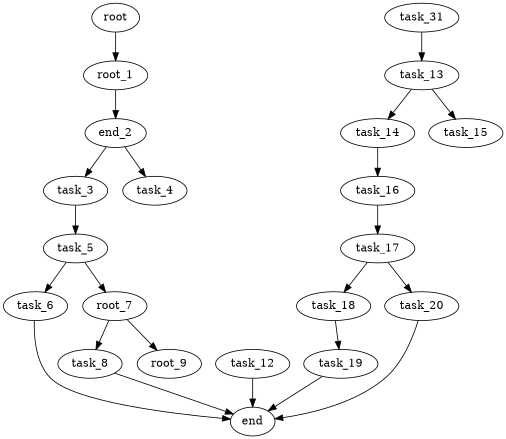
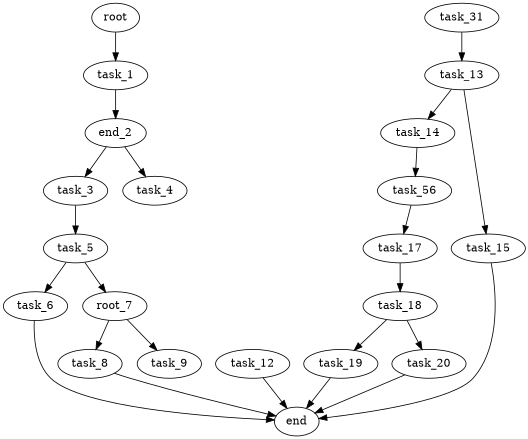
(116, 75) -> (116, 75)
(378, 191) -> (415, 191)
(397, 274) -> (413, 331)
(169, 364) -> (169, 364)
none -> (460, 388)
